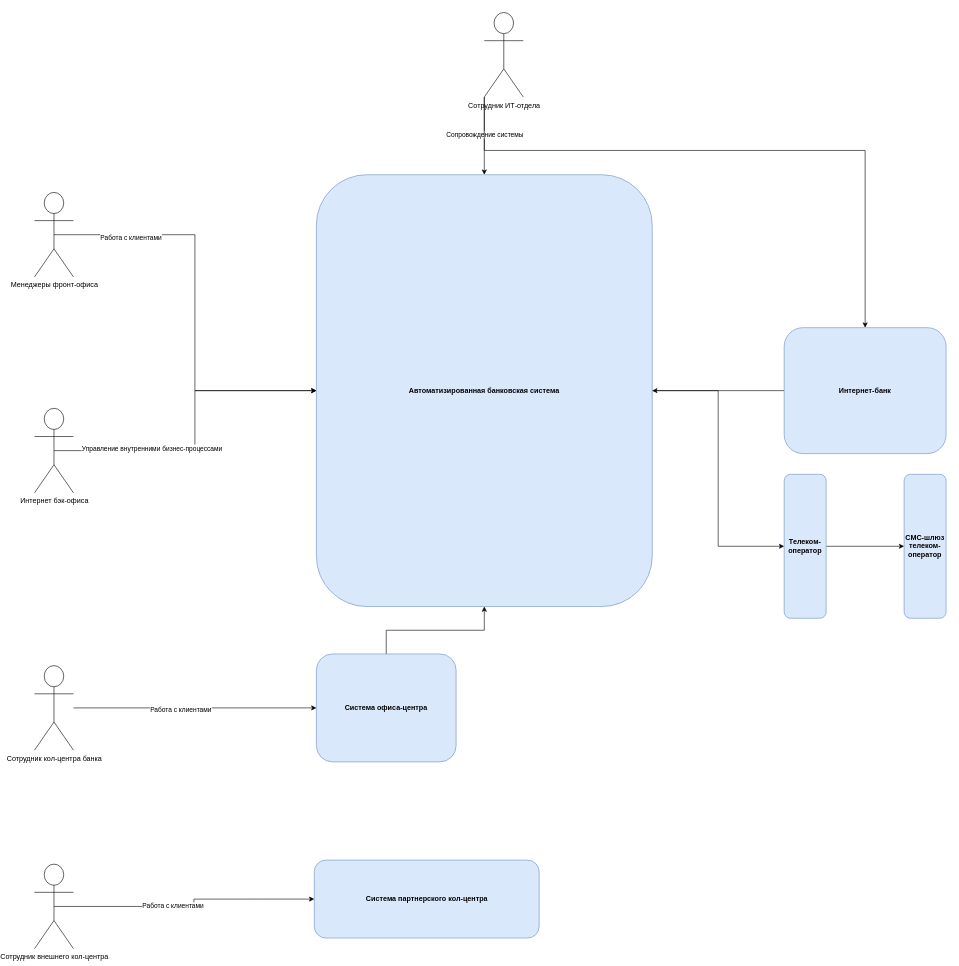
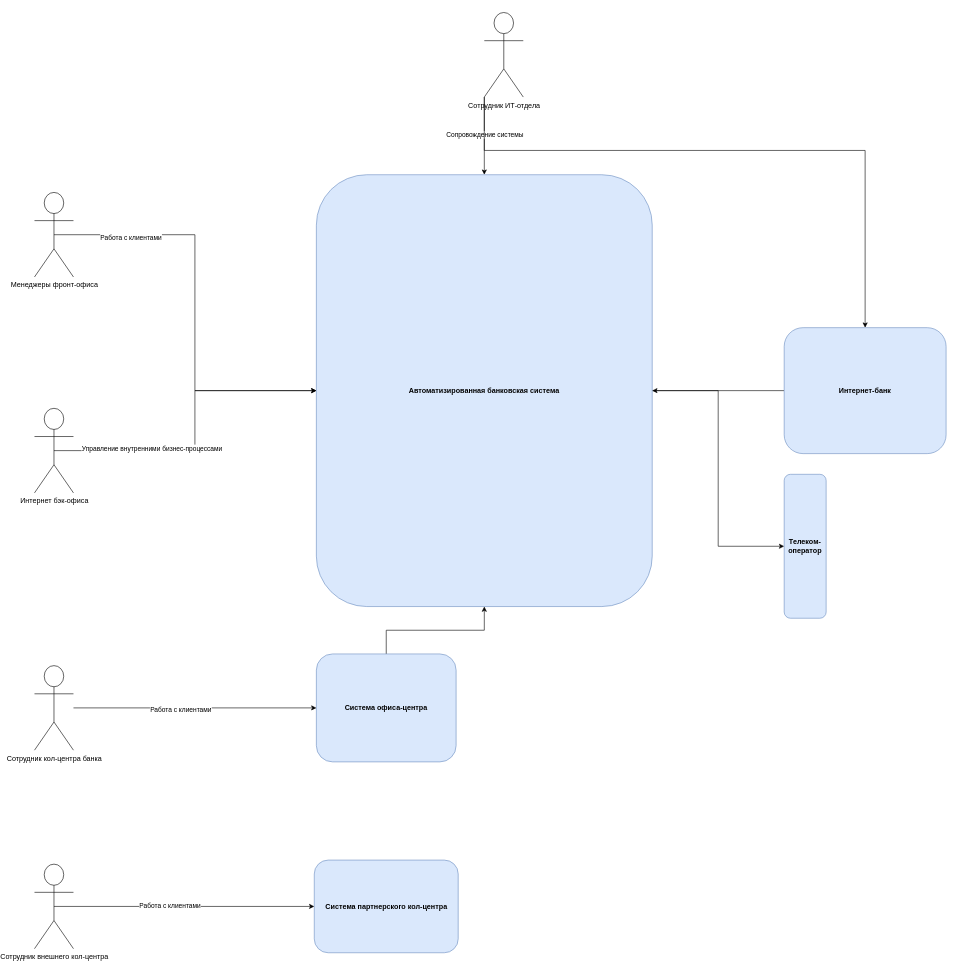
(899, 546) -> none
(926, 546) -> none
(427, 899) -> (386, 907)
